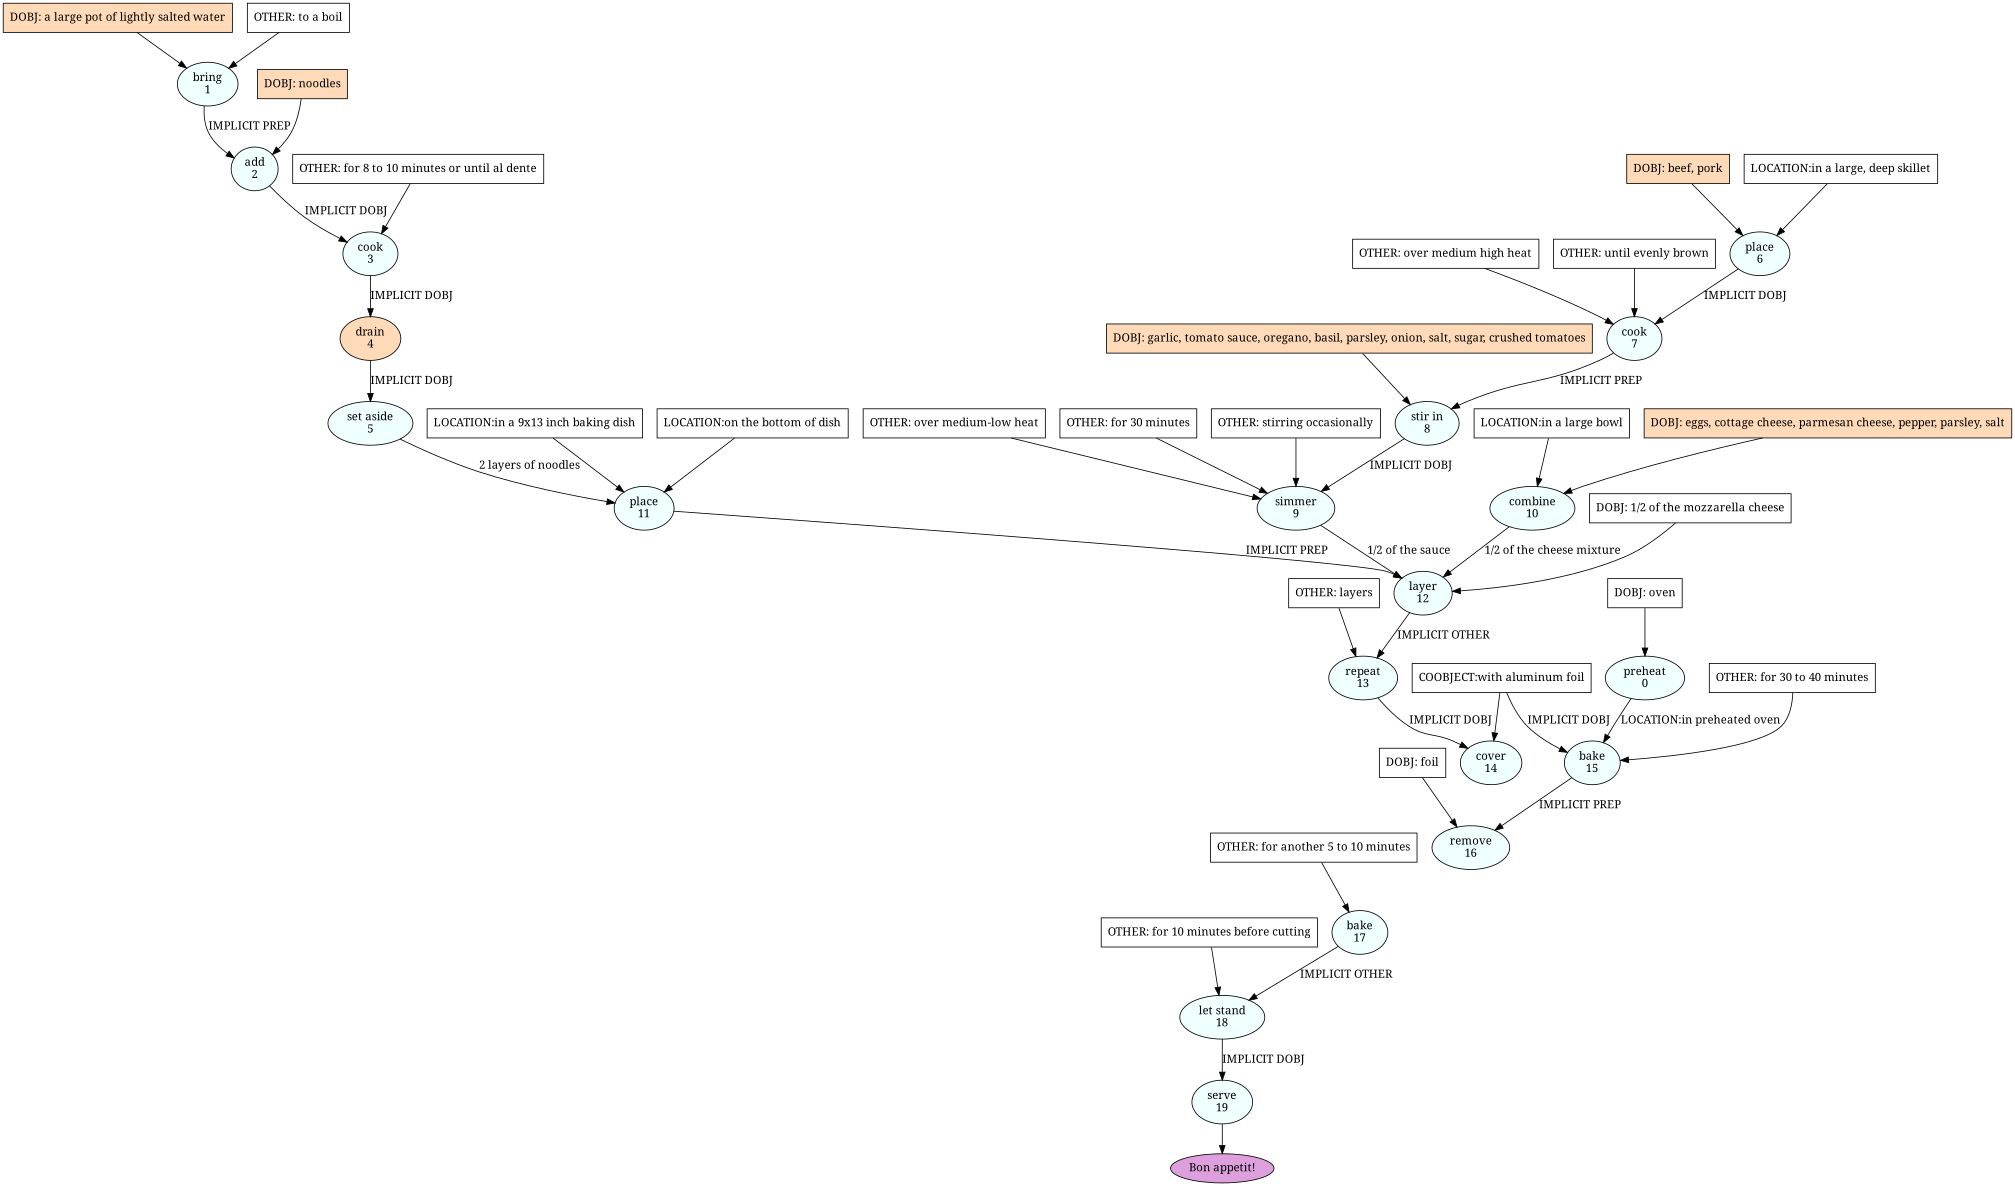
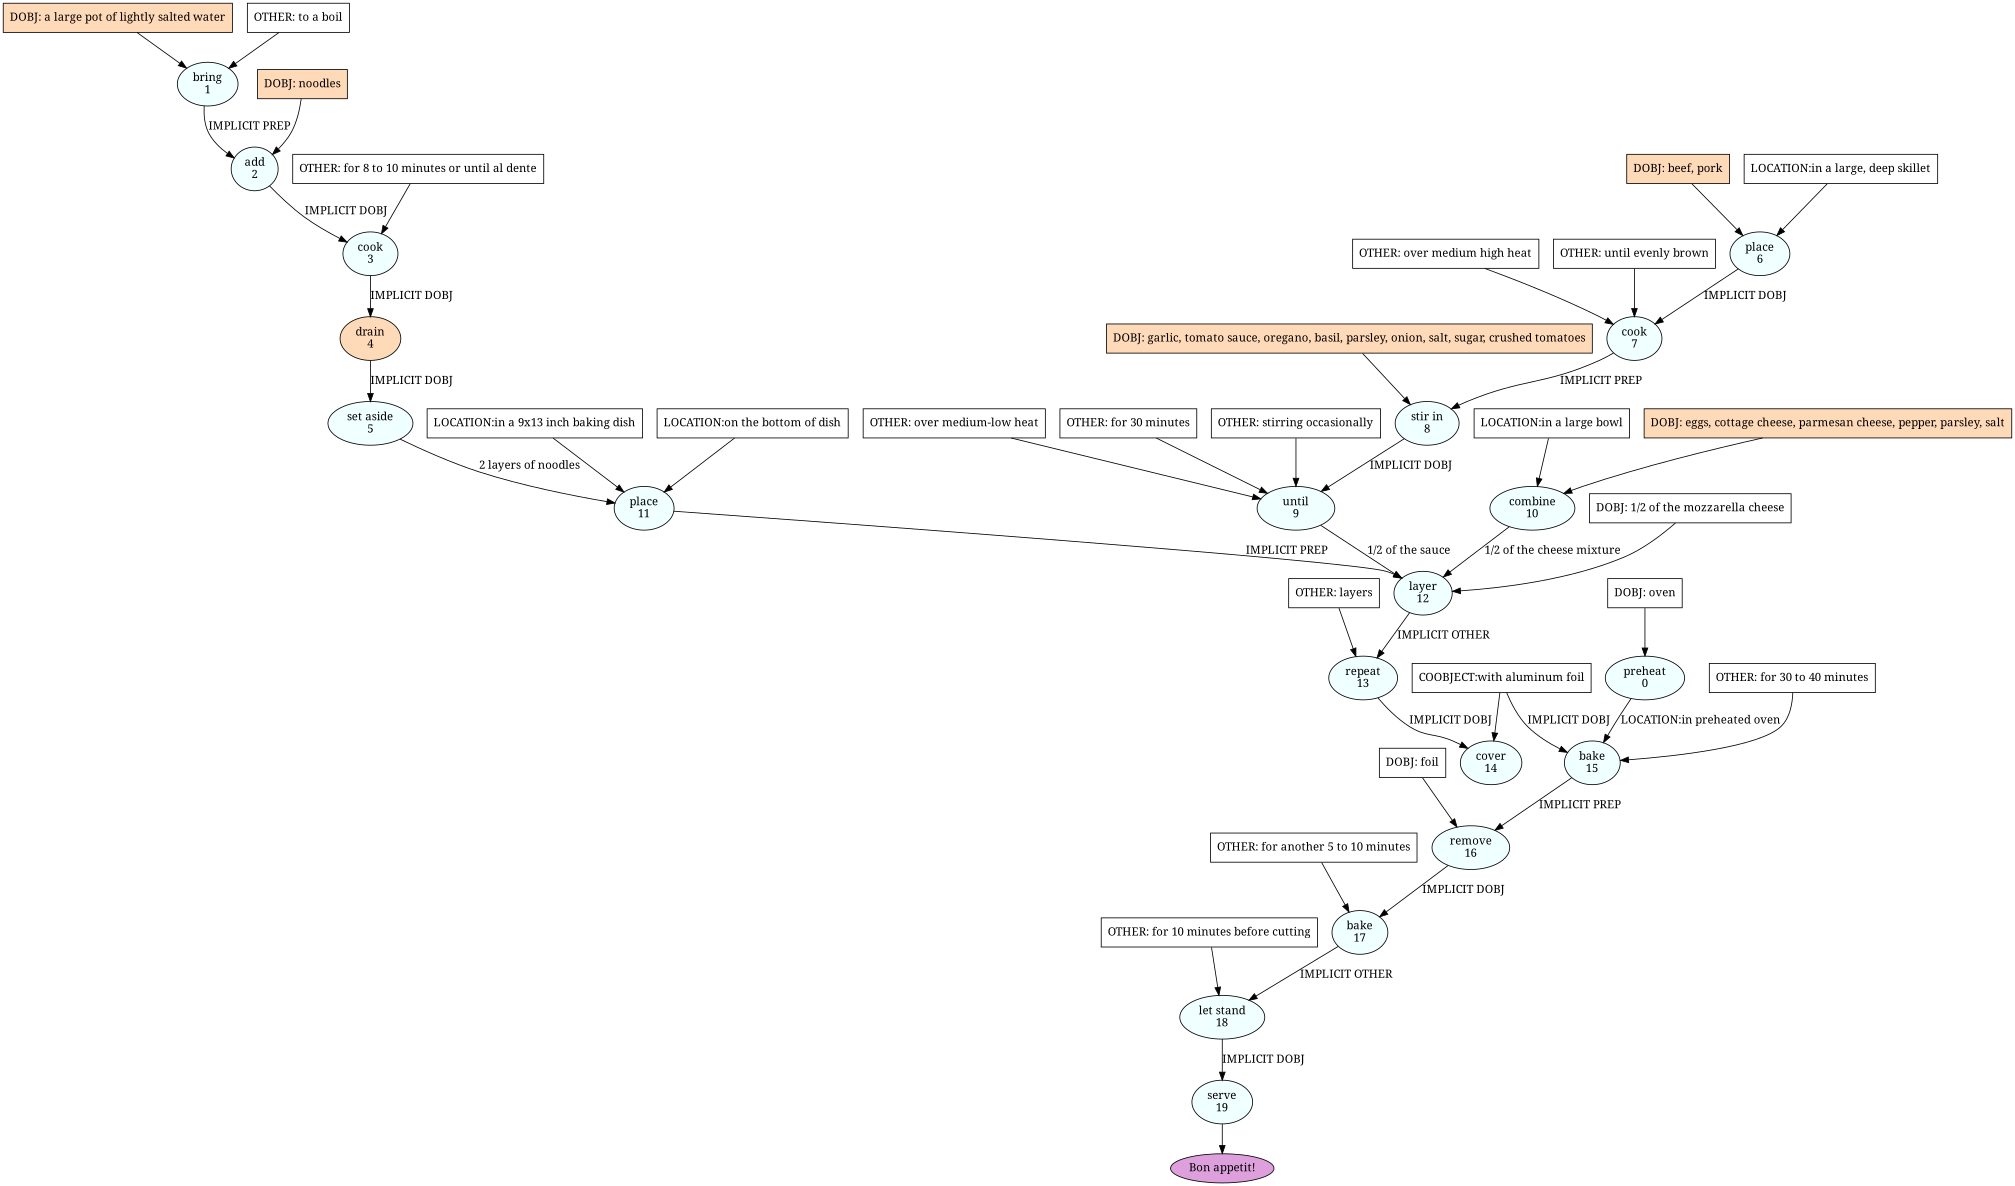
(1296, 508) -> (1296, 508)
none -> (1417, 889)
